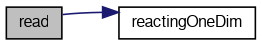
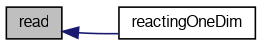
(82, 13) -> (98, 34)
